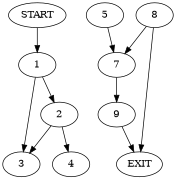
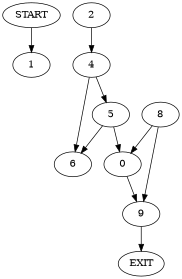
(117, 65) -> (123, 164)
(147, 86) -> (152, 161)
(47, 87) -> none
none -> (100, 87)
(21, 164) -> none
none -> (73, 164)
